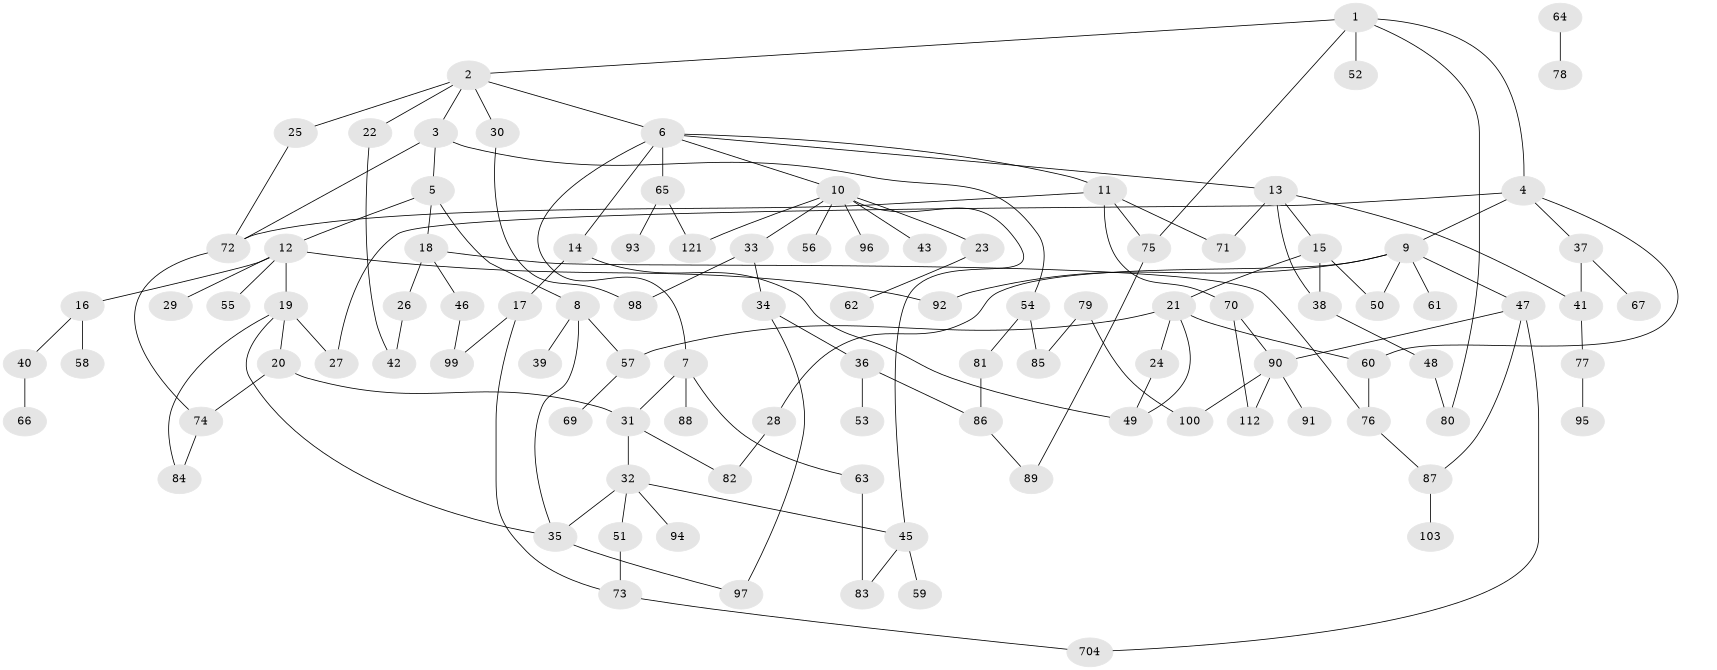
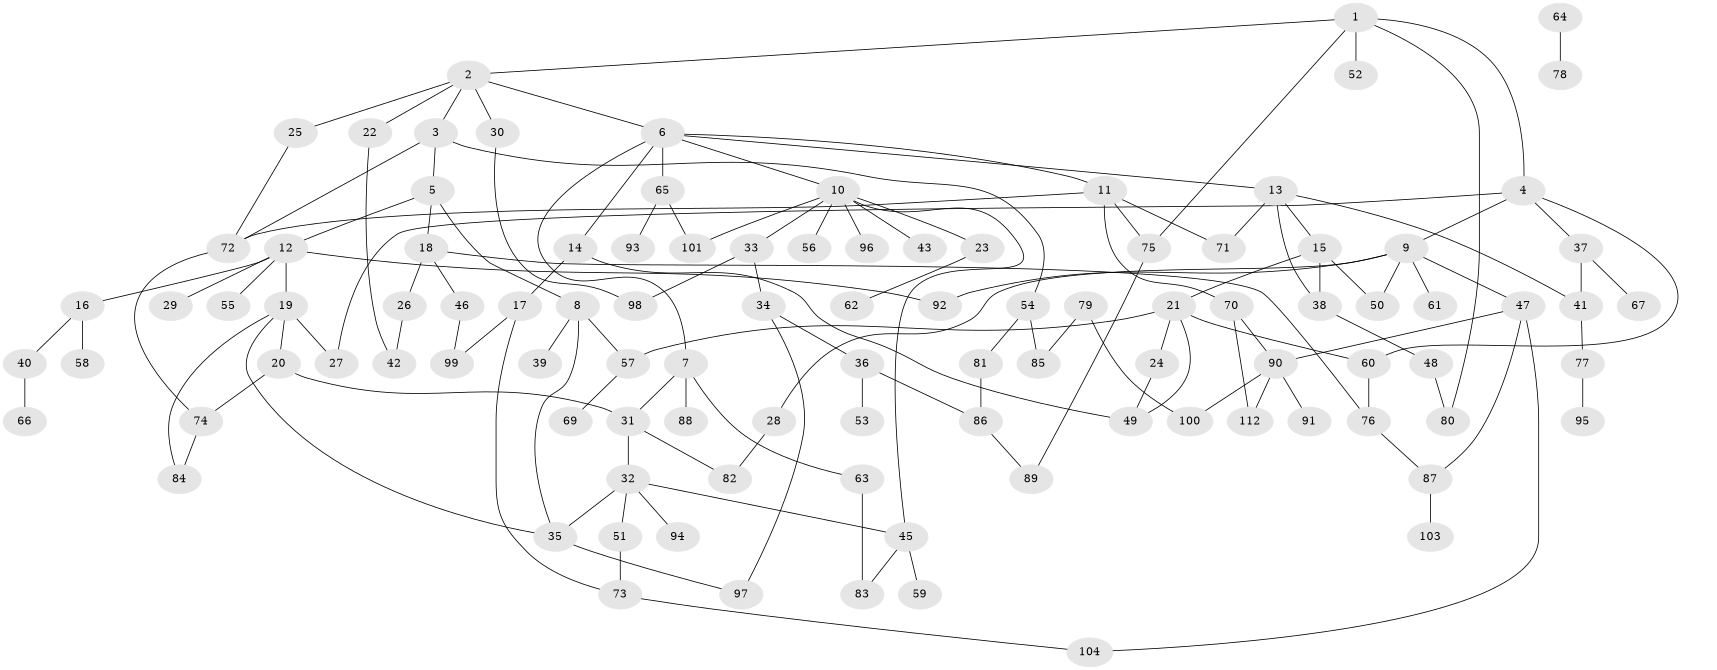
(692, 248) -> (692, 248)
(1090, 652) -> (1090, 652)
